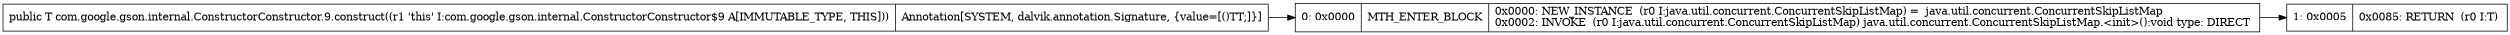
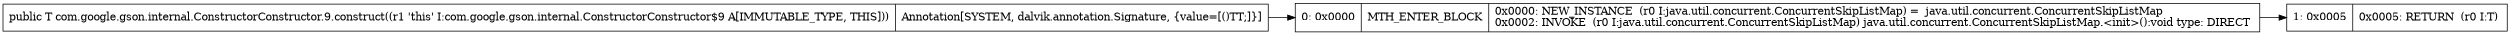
(2430, 17) -> (2430, 17)
